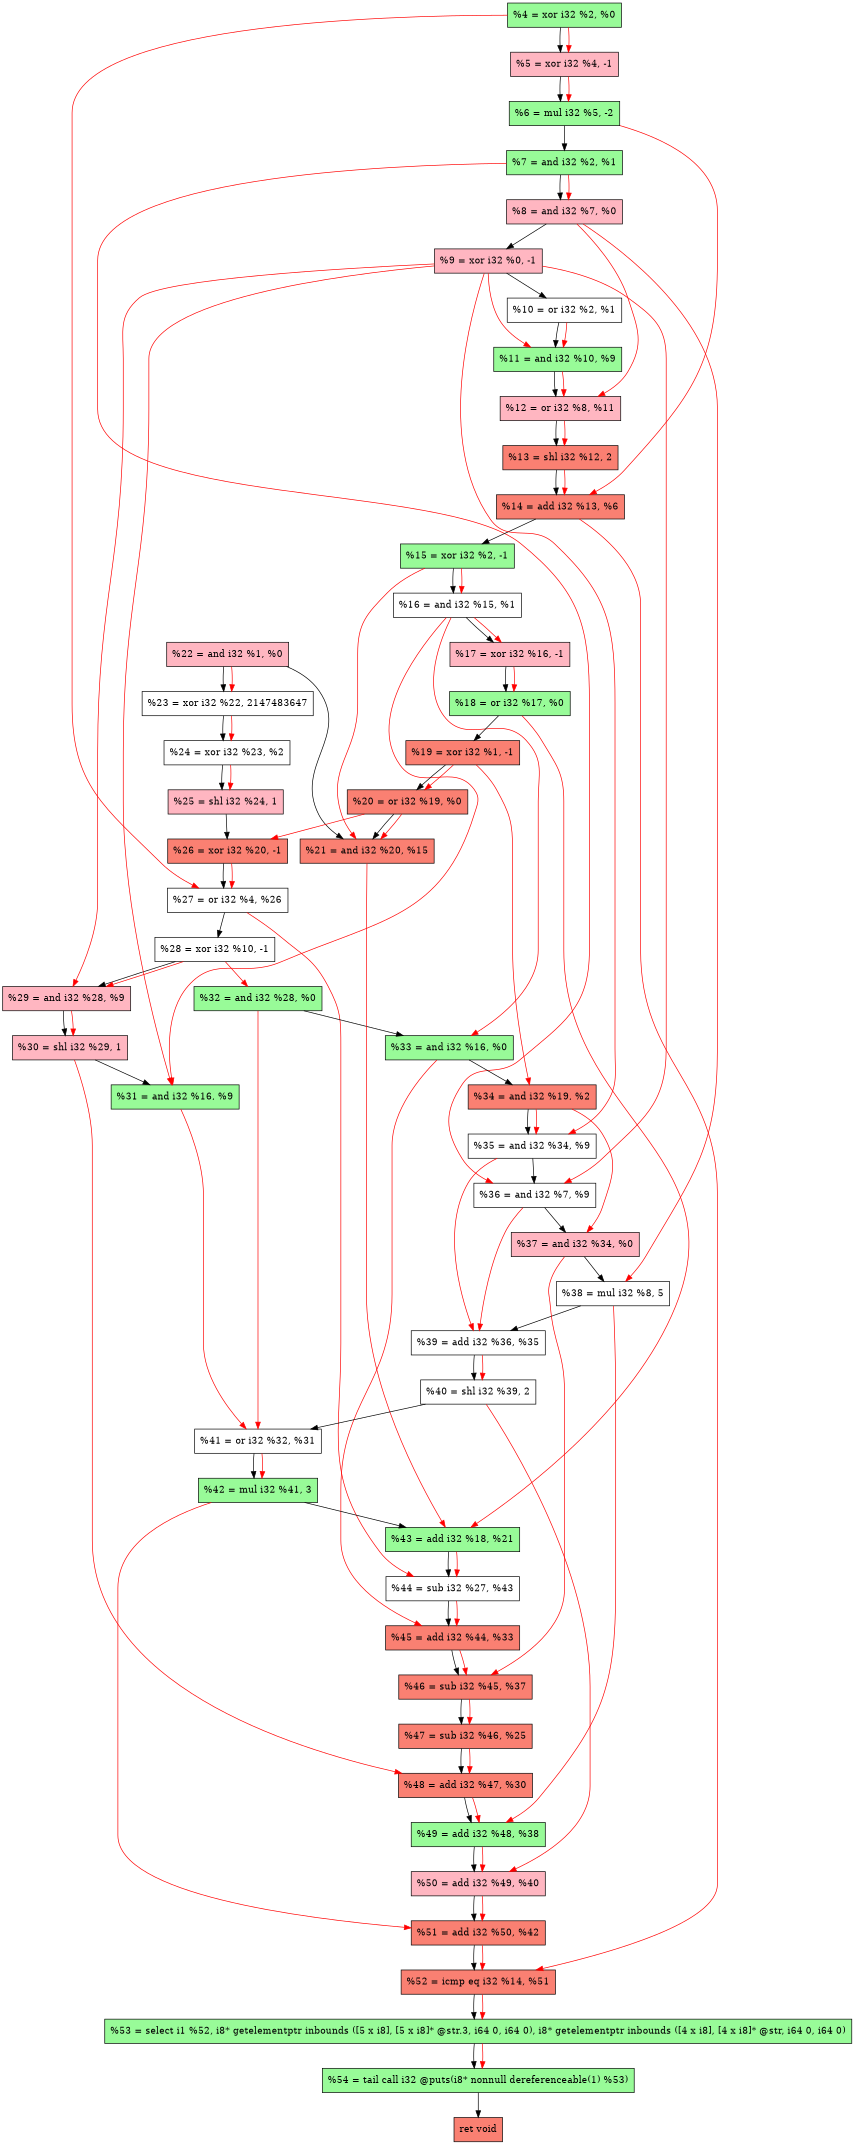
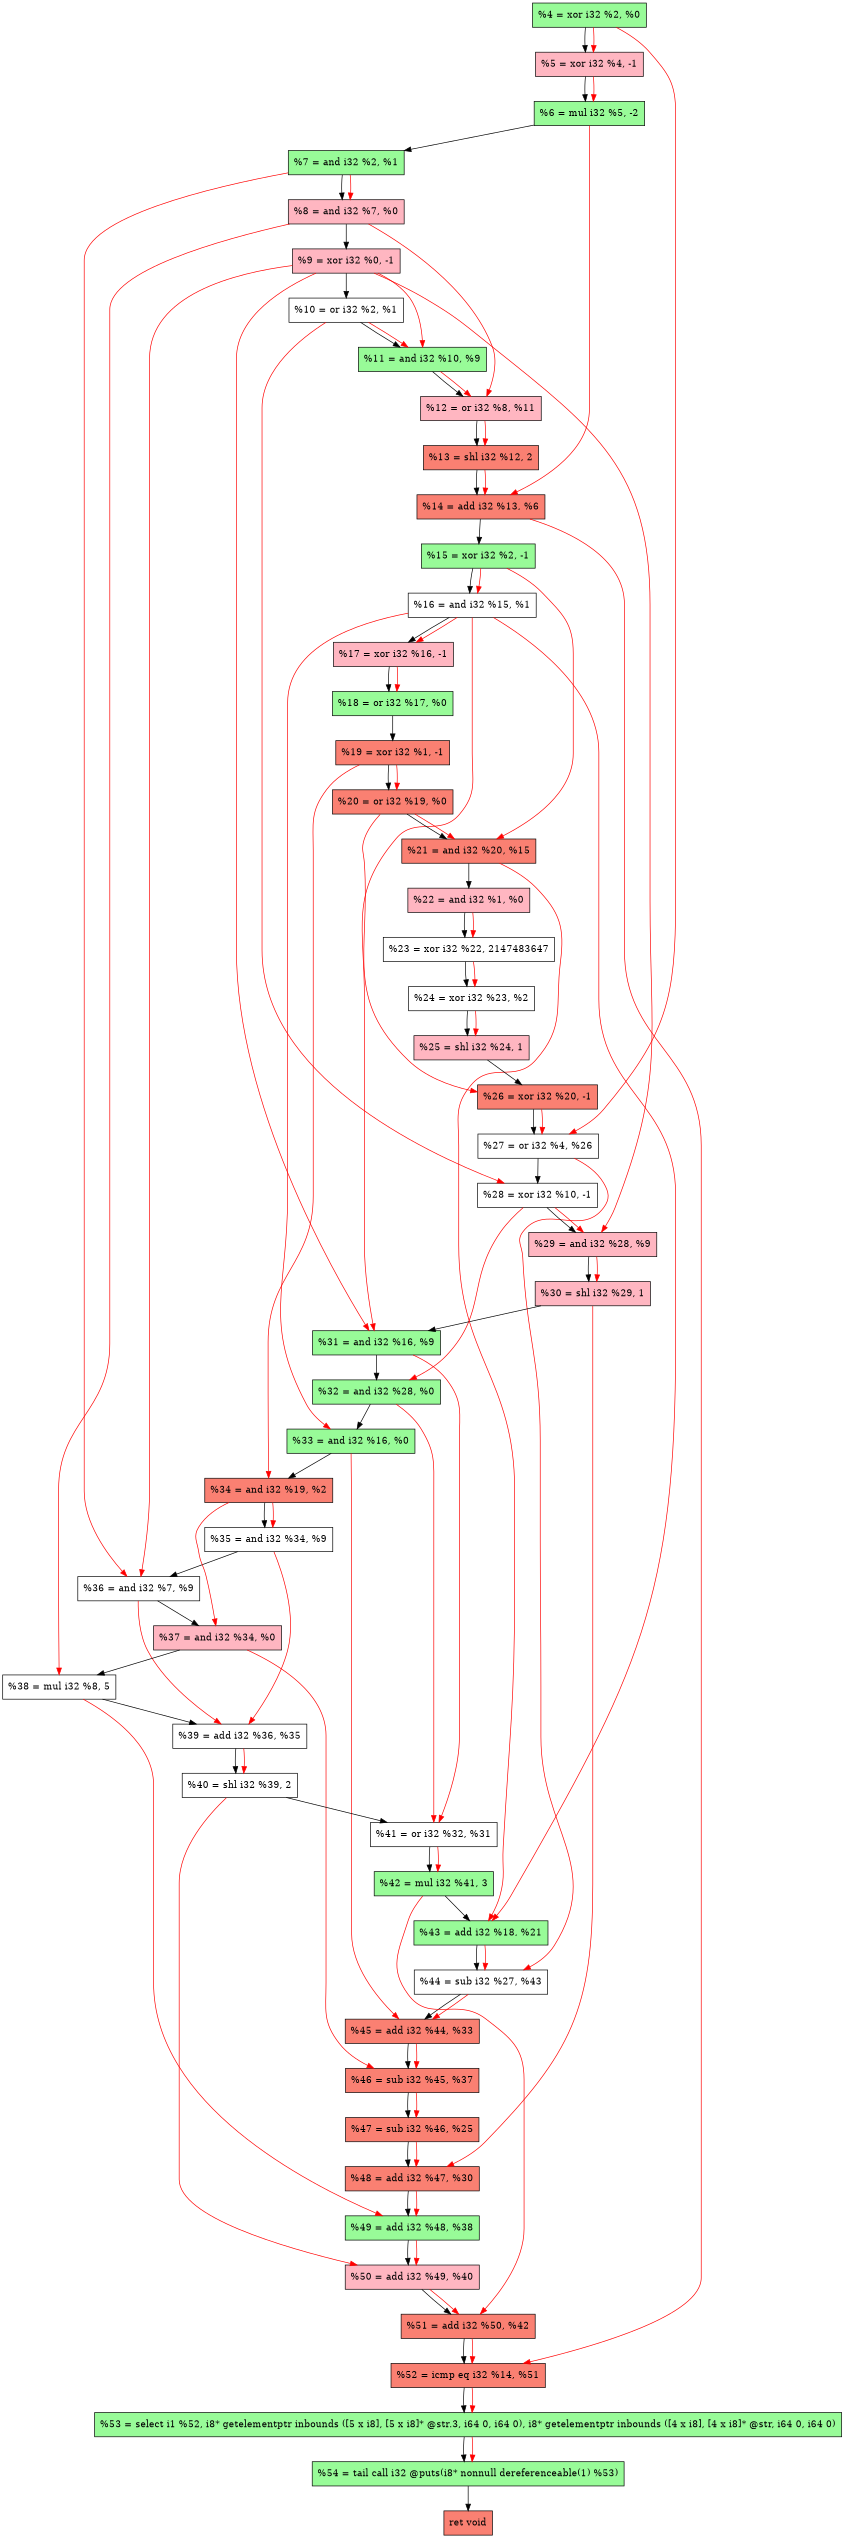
(615, 674) -> none
(323, 746) -> (469, 872)
none -> (262, 798)
(653, 1147) -> (676, 1255)
none -> (377, 1364)
